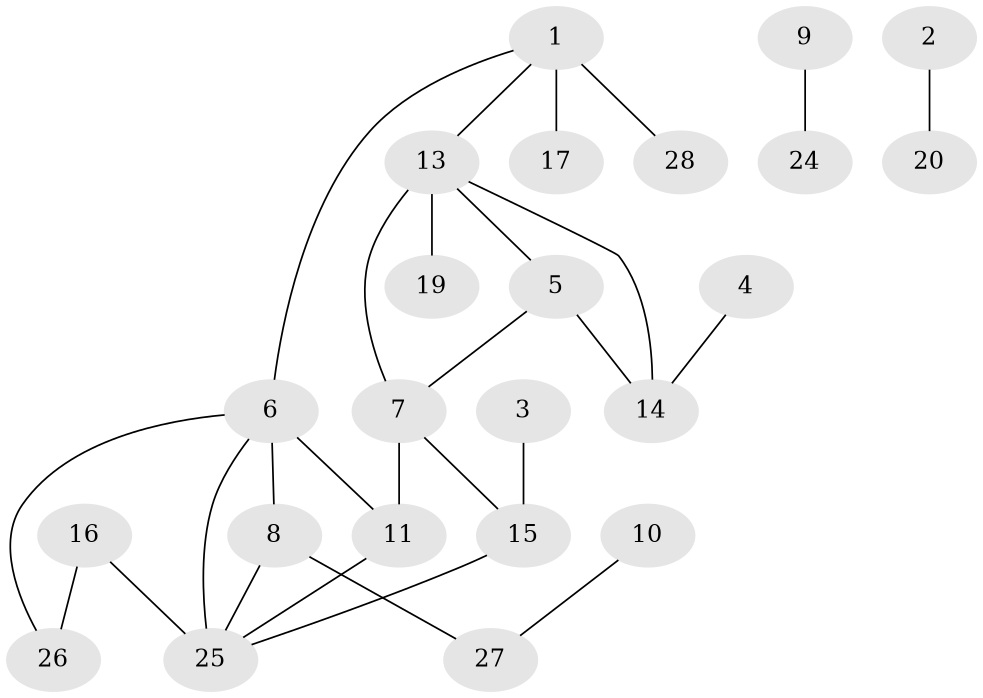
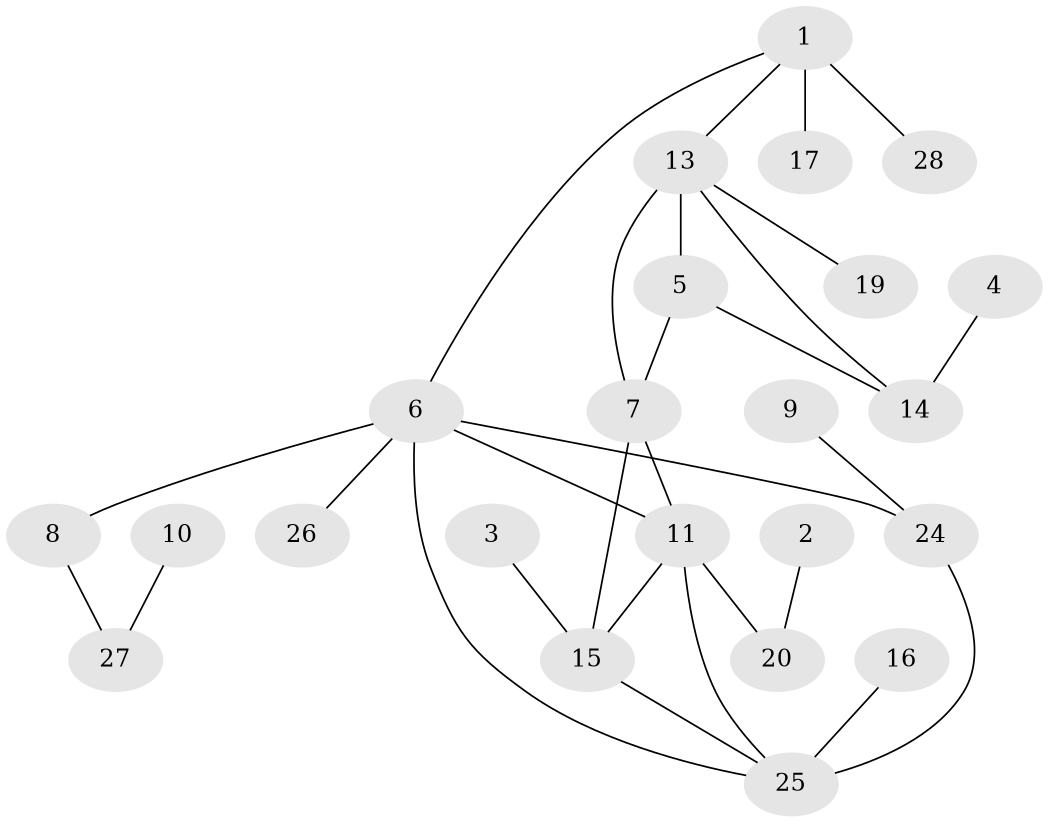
none -> (680, 463)
(69, 598) -> none
(243, 598) -> (957, 701)
none -> (635, 598)
none -> (730, 598)
